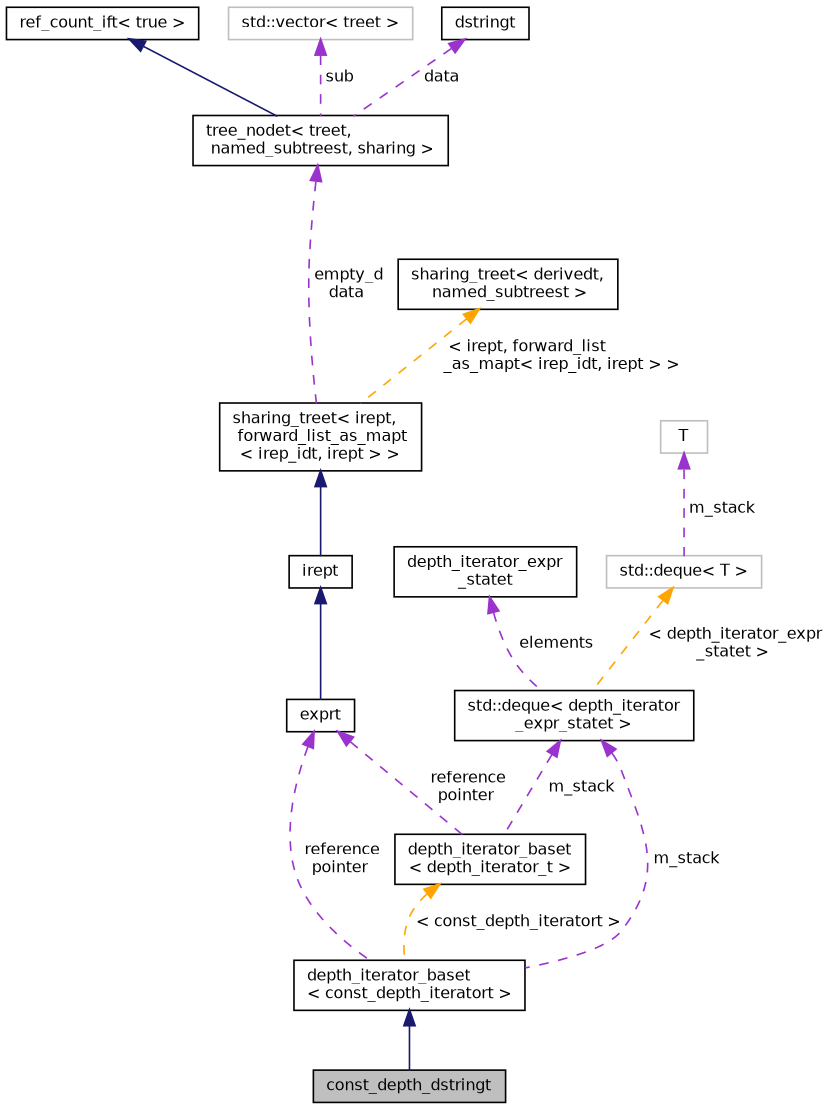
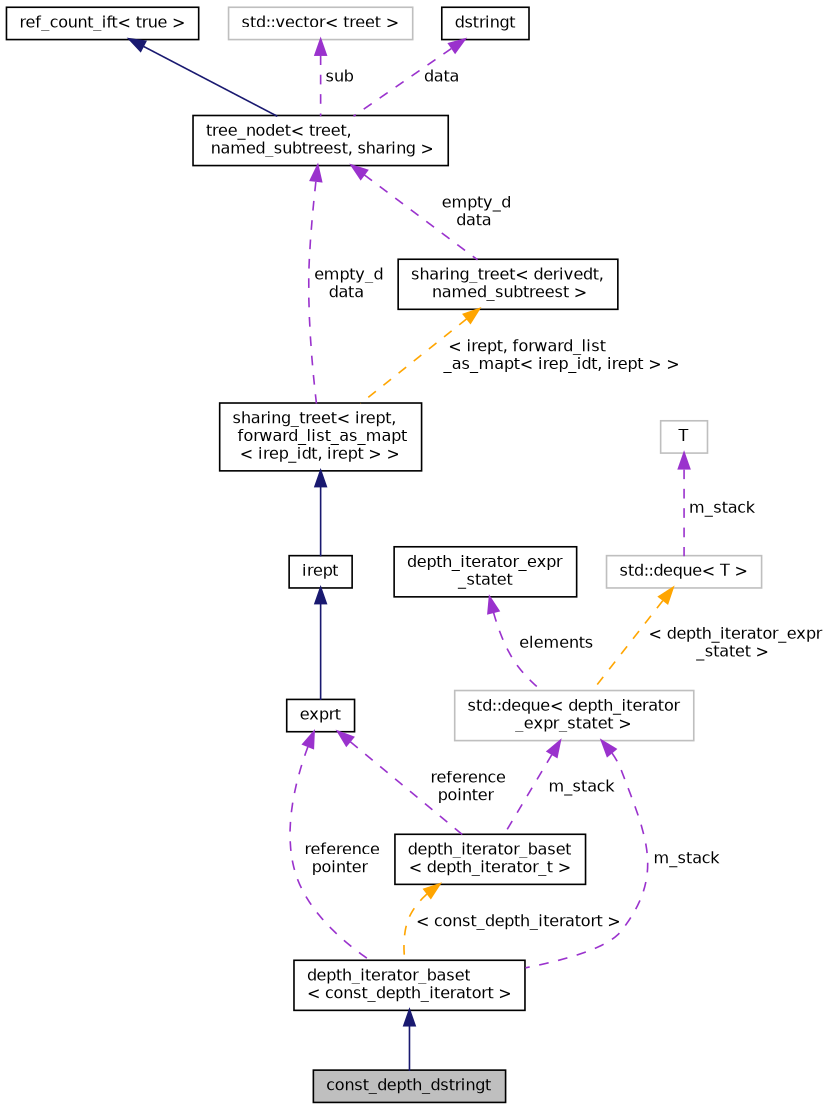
none -> (421, 217)
(574, 716) -> (574, 716)
